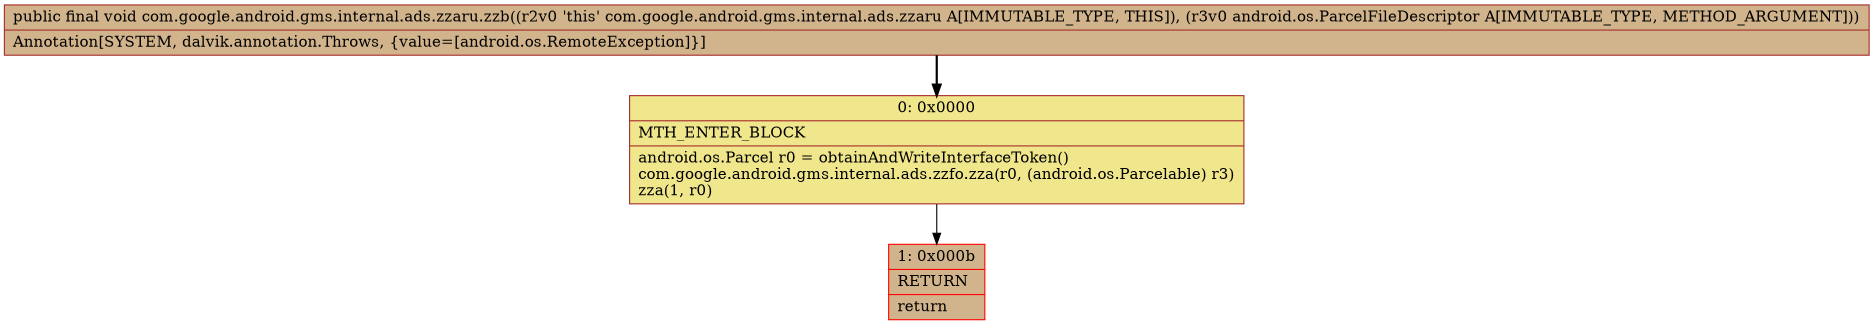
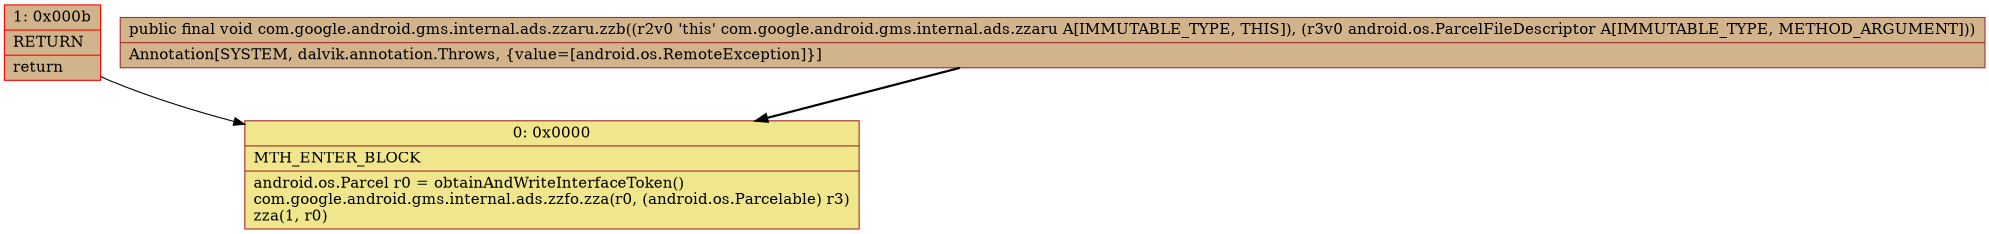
(937, 219) -> (167, 101)
